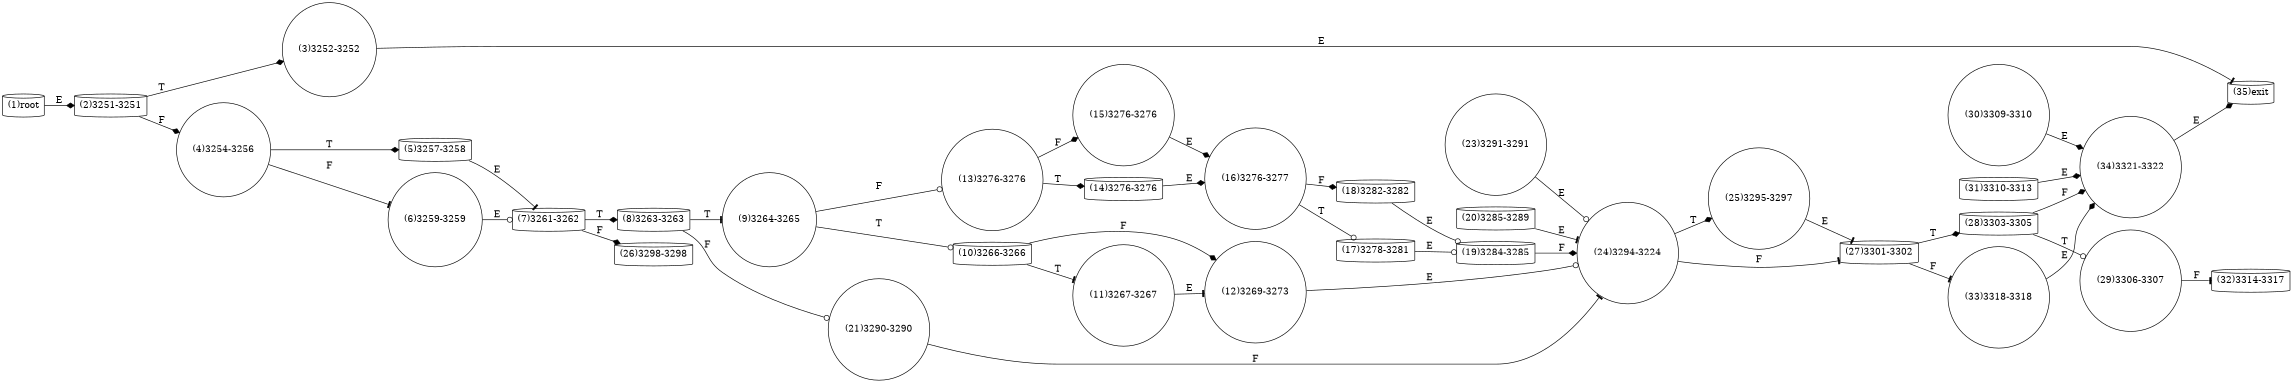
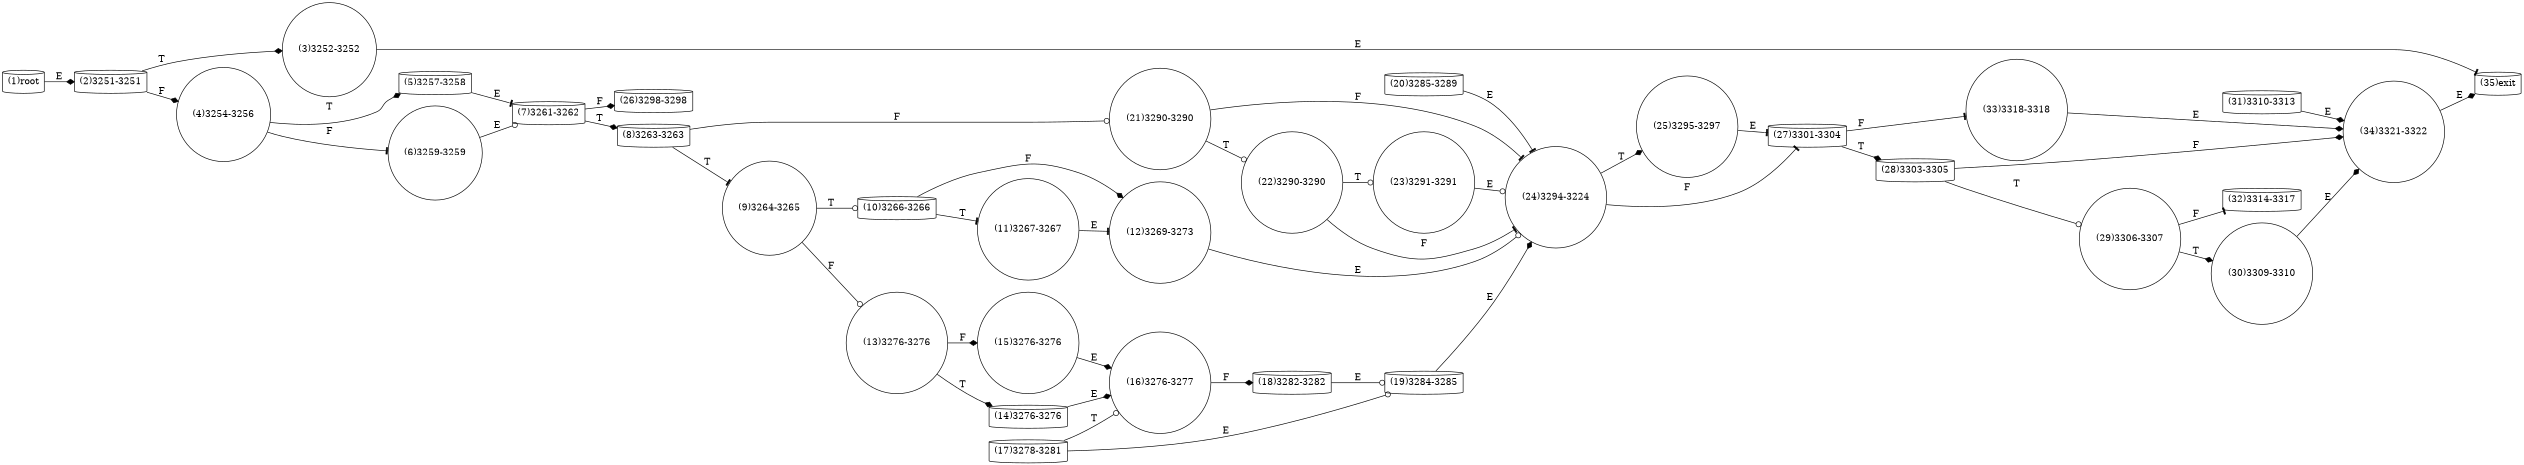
none -> (1292, 183)
(1325, 220) -> (1090, 429)
(1562, 248) -> (1490, 298)
(1879, 252) -> (1807, 136)
none -> (2192, 255)
